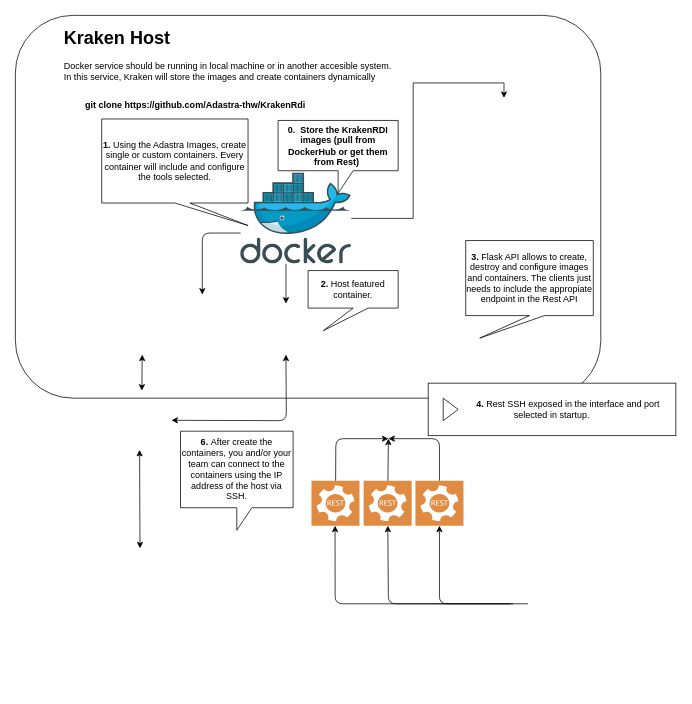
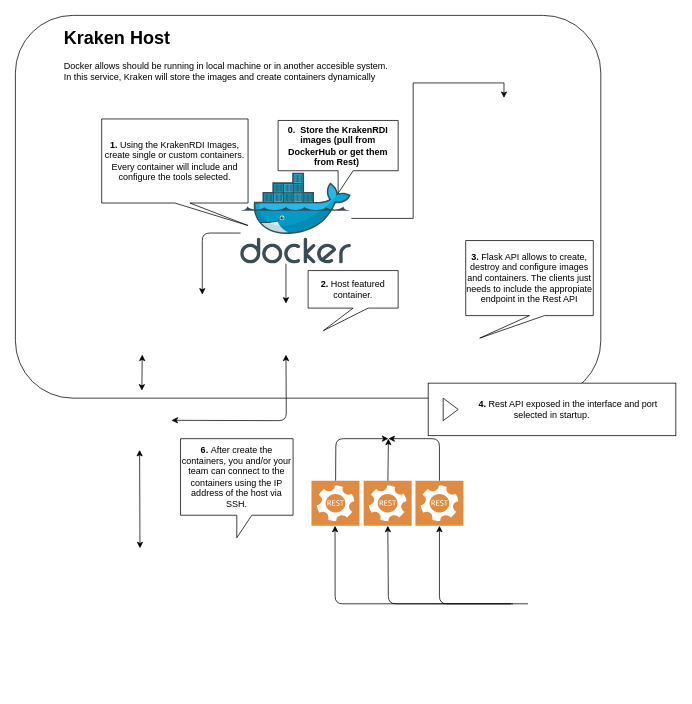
(230, 37) -> (230, 37)
(195, 105) -> none
(175, 161) -> (175, 161)
(552, 409) -> (552, 409)
(237, 480) -> (237, 488)
